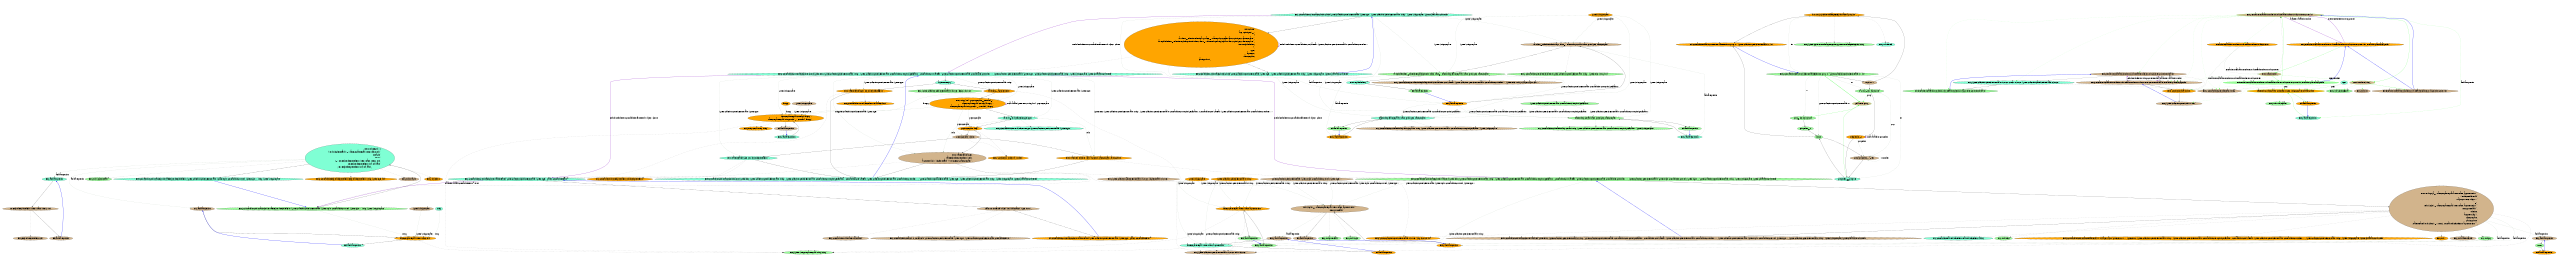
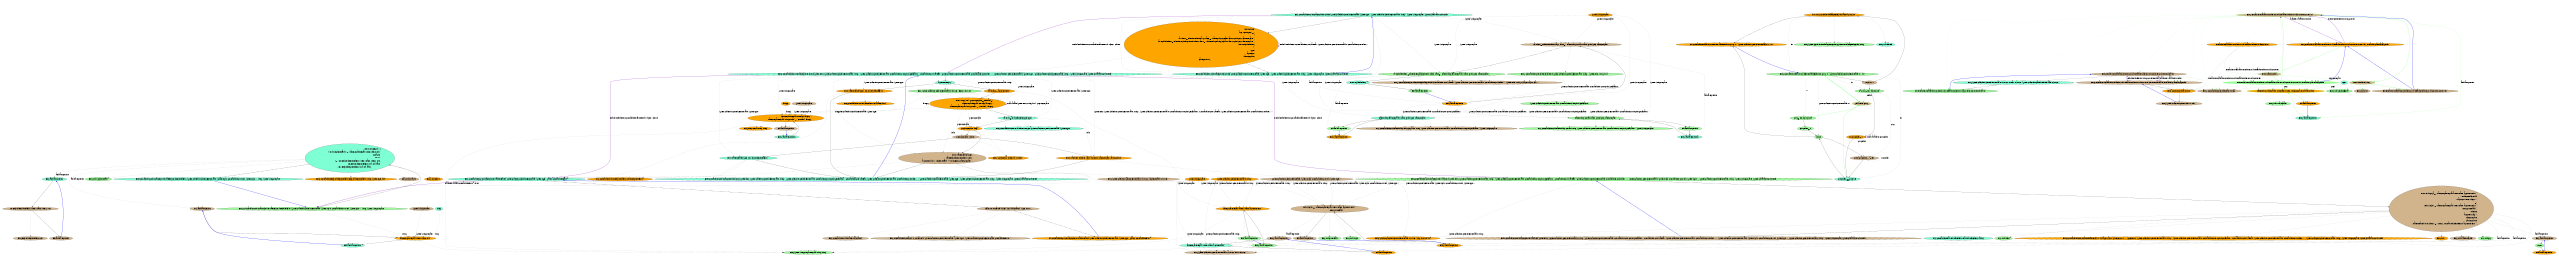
(2335, 78) -> (2335, 78)
(1869, 95) -> (1869, 95)
(1856, 137) -> (1856, 137)
